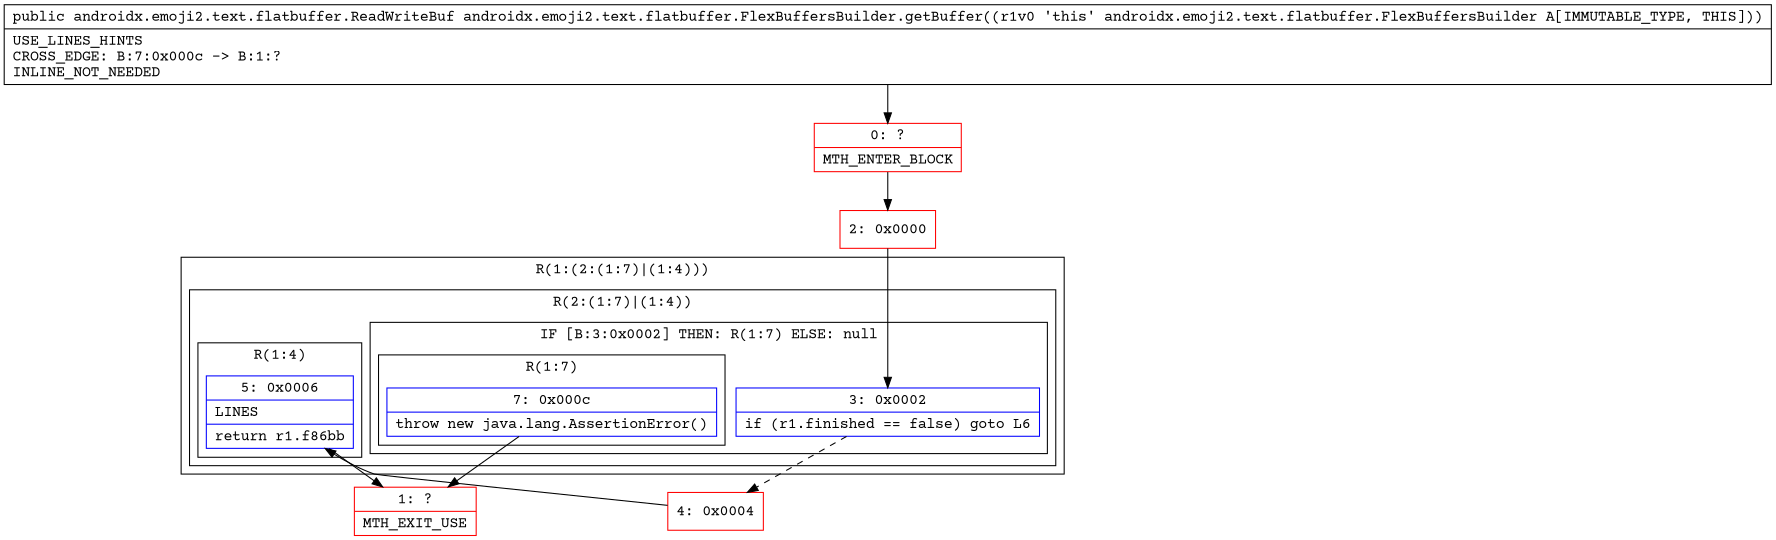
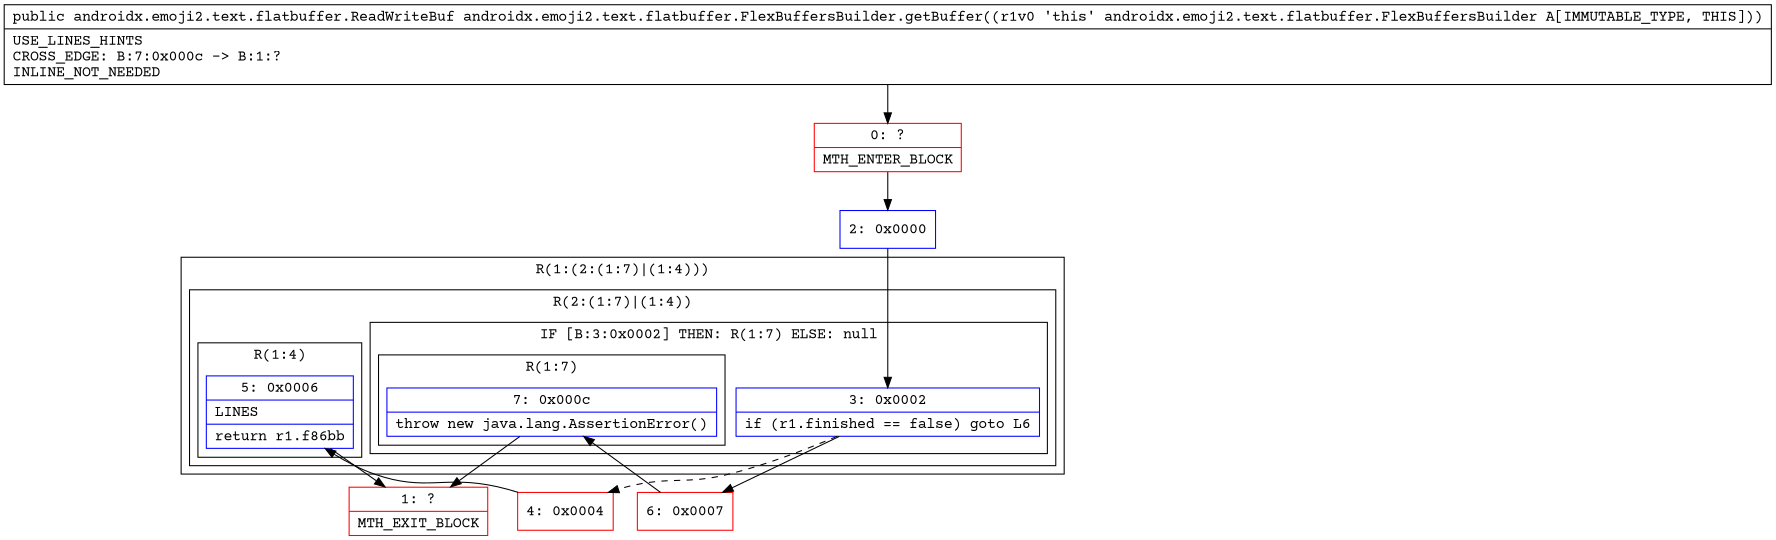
(888, 229) -> (888, 229)
none -> (685, 511)
(415, 523) -> (418, 523)
